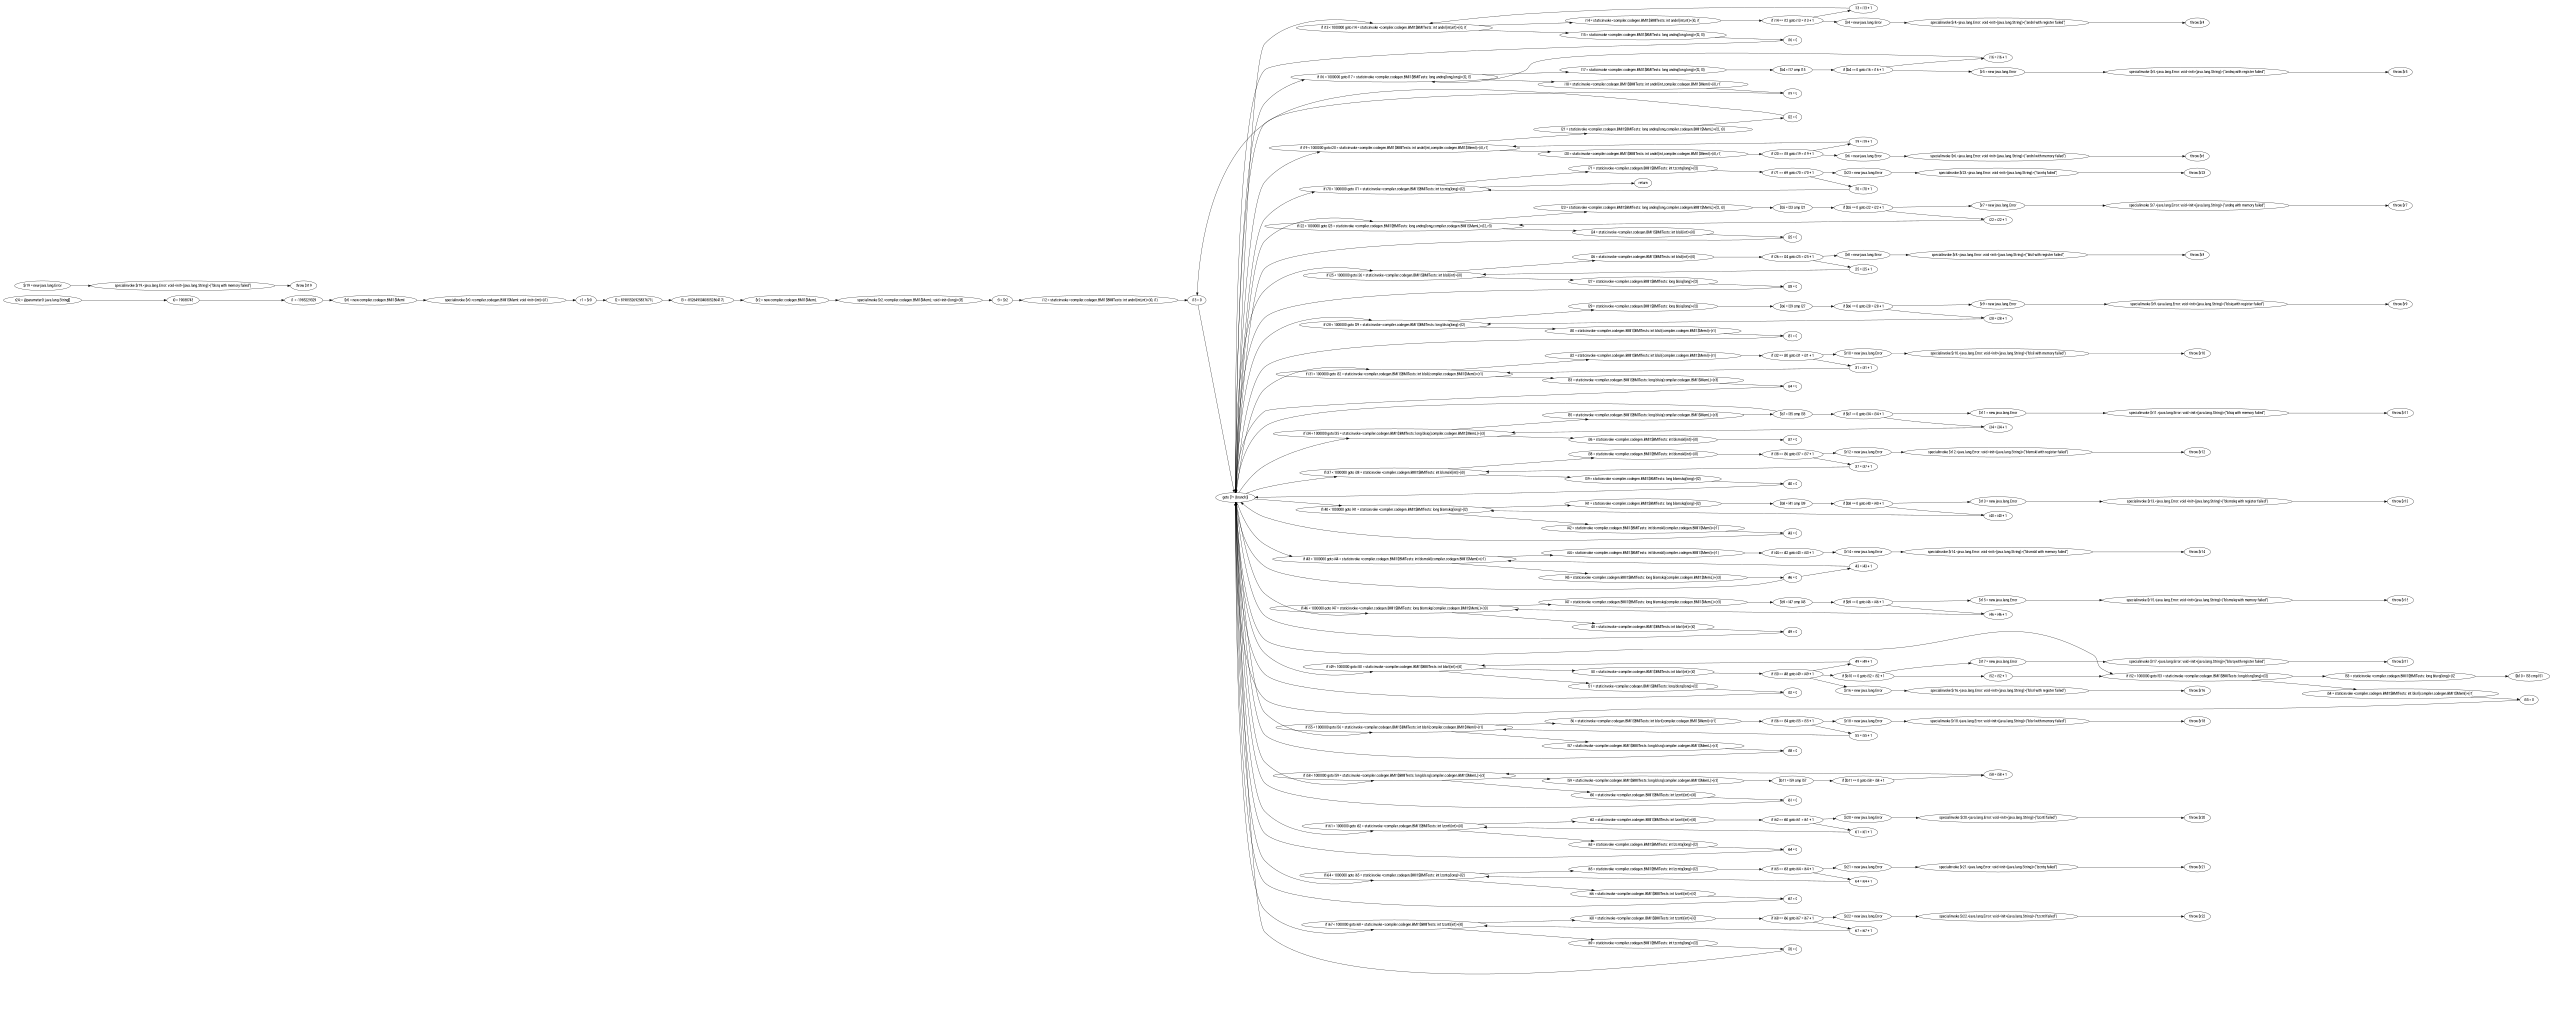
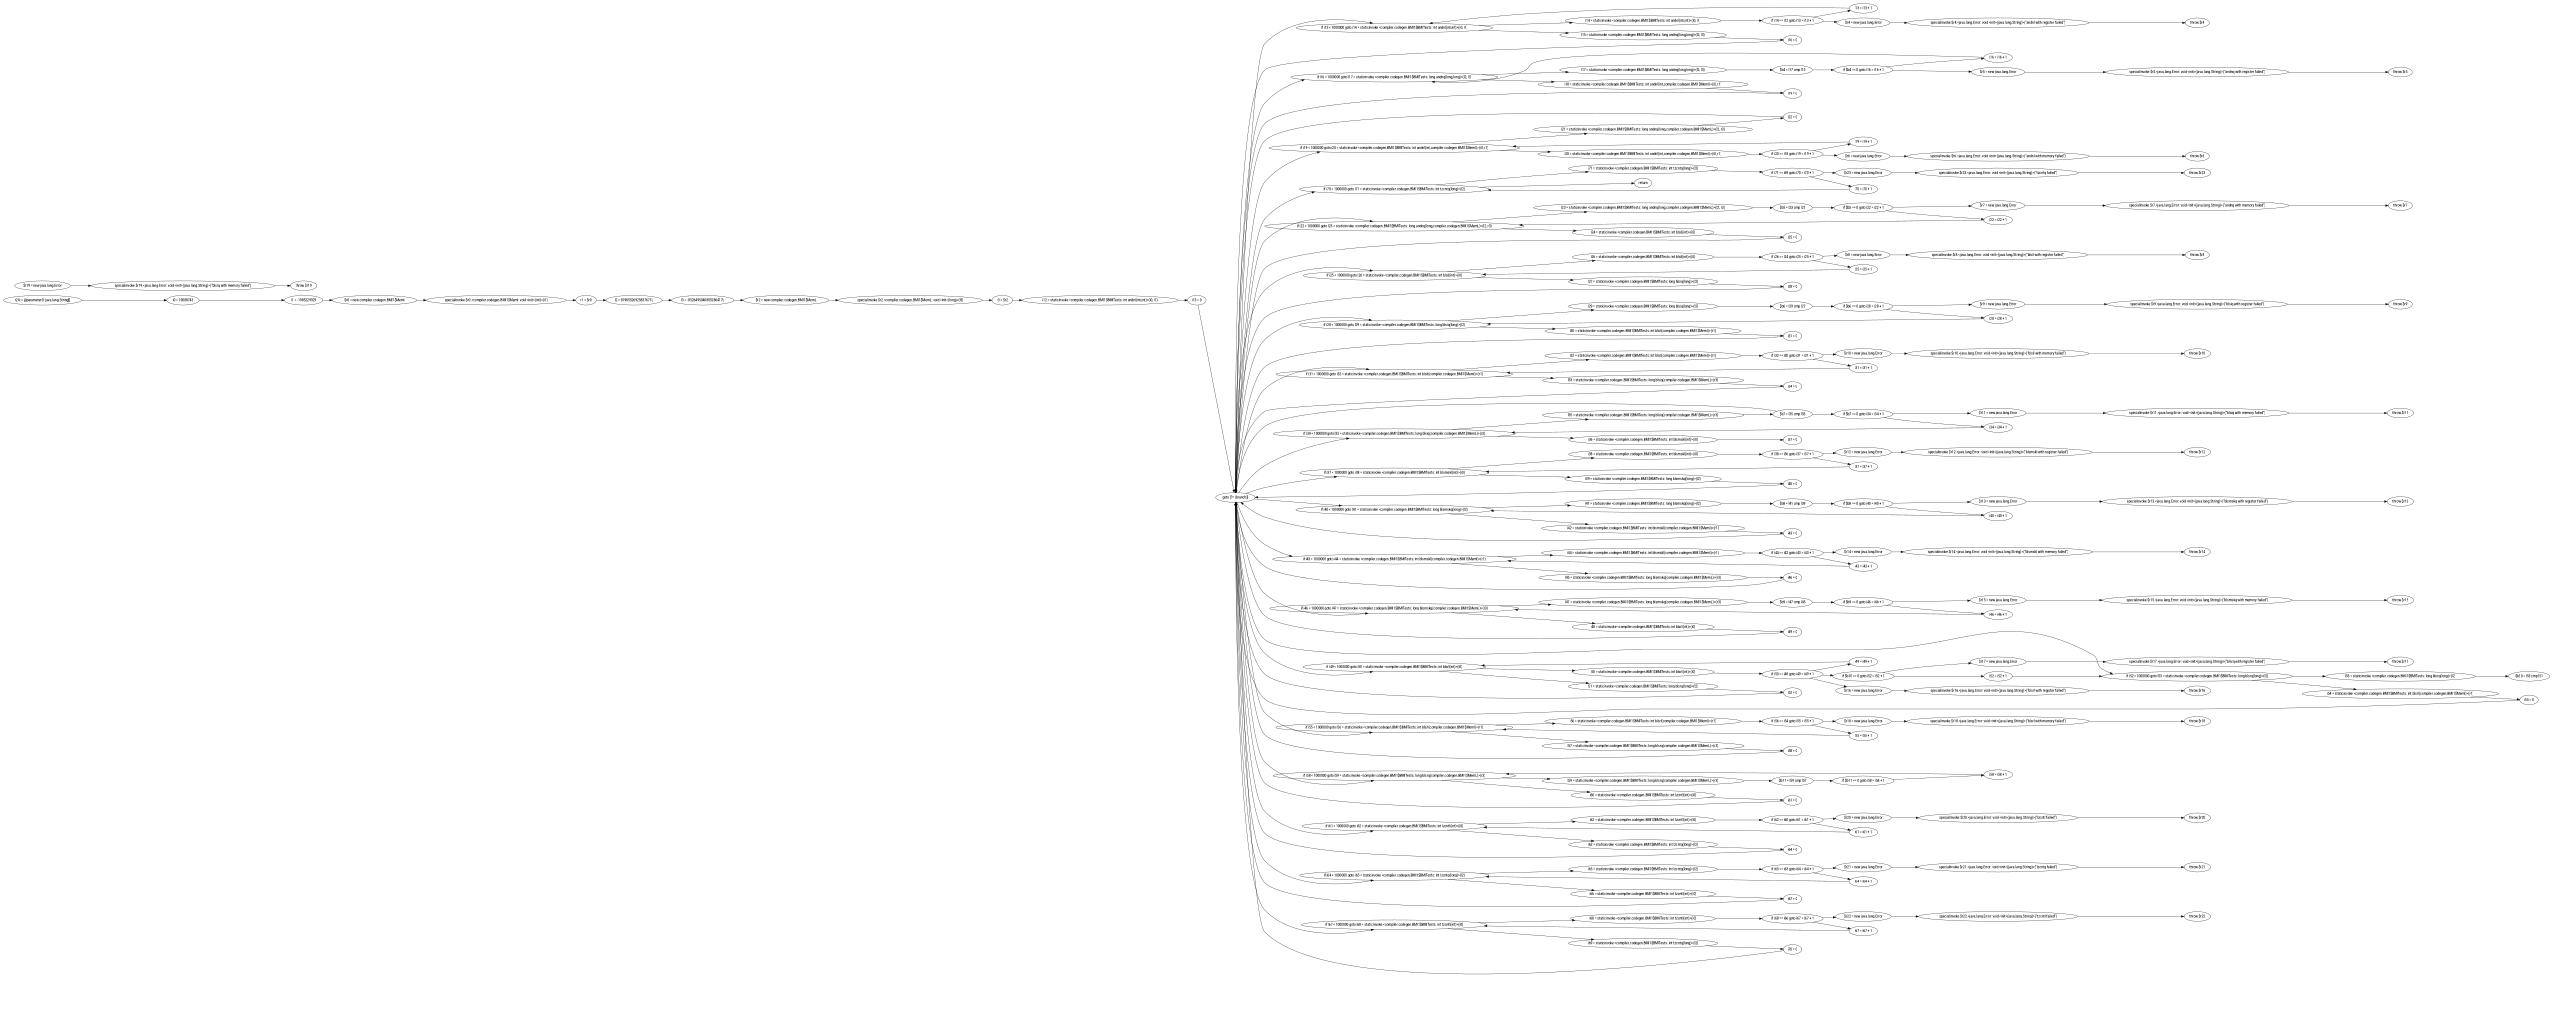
(1428, 90) -> (1347, 122)
(1825, 573) -> (1830, 560)
